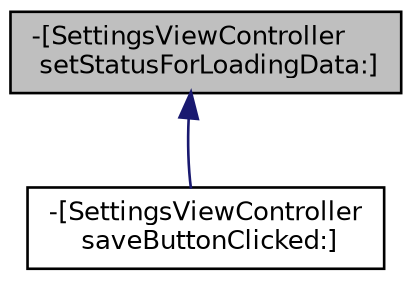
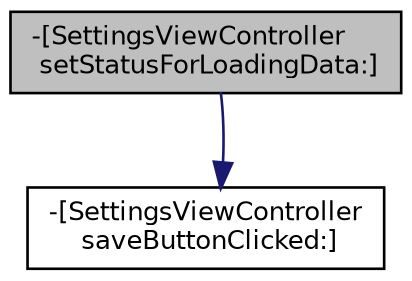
(188, 153) -> (223, 127)
